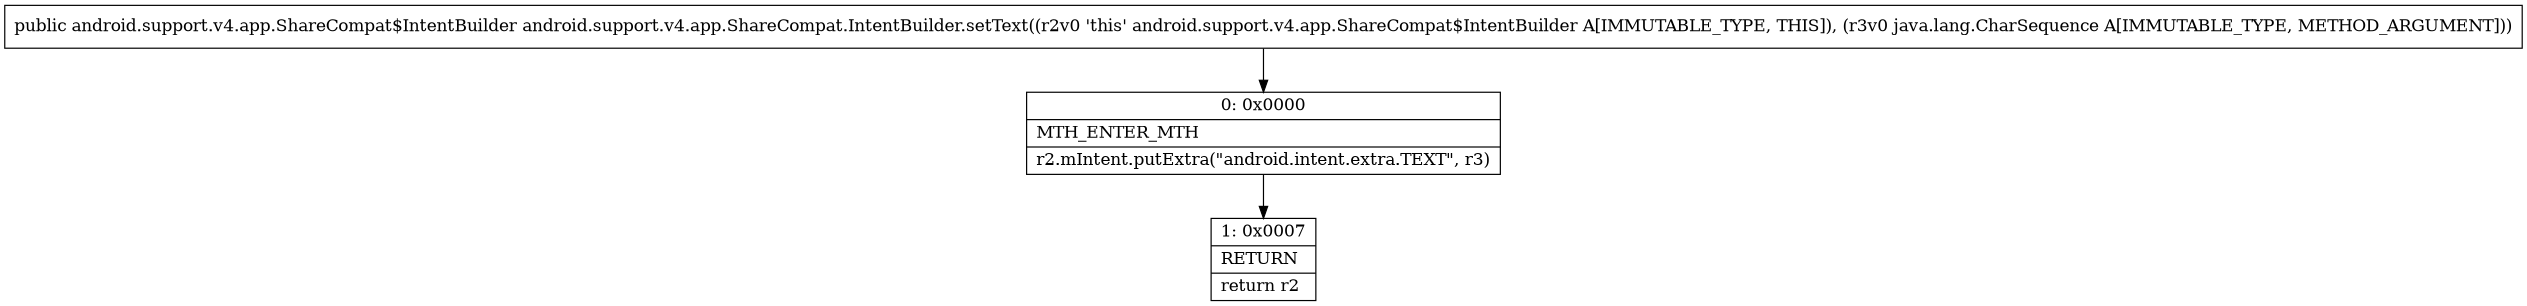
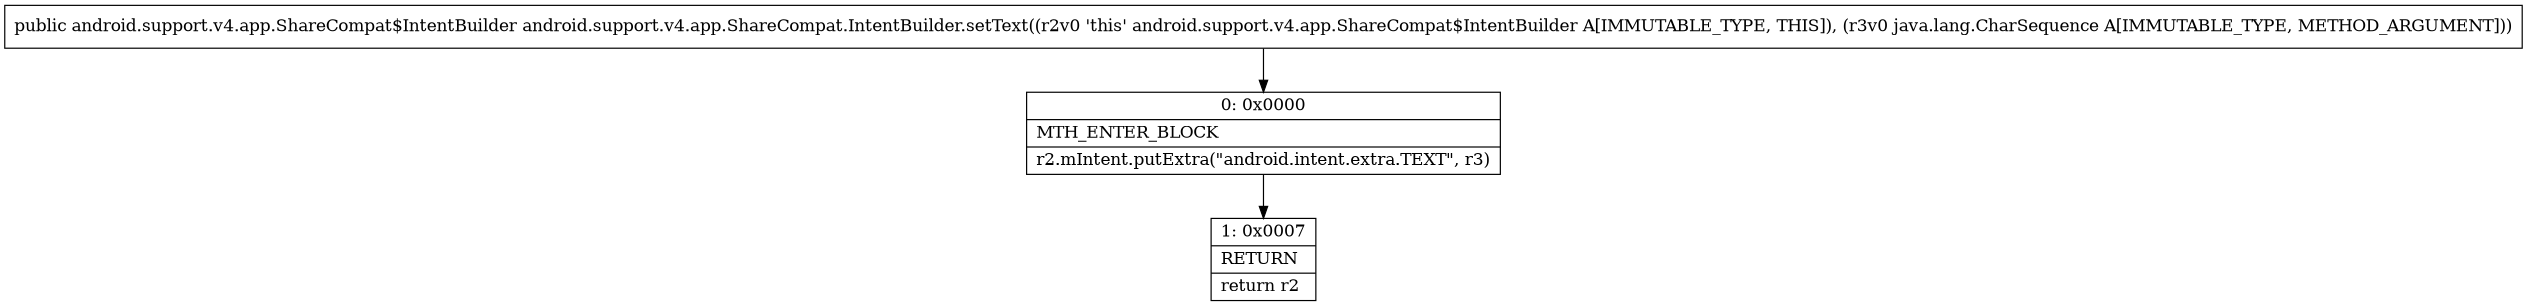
(1118, 133) -> (1128, 133)
